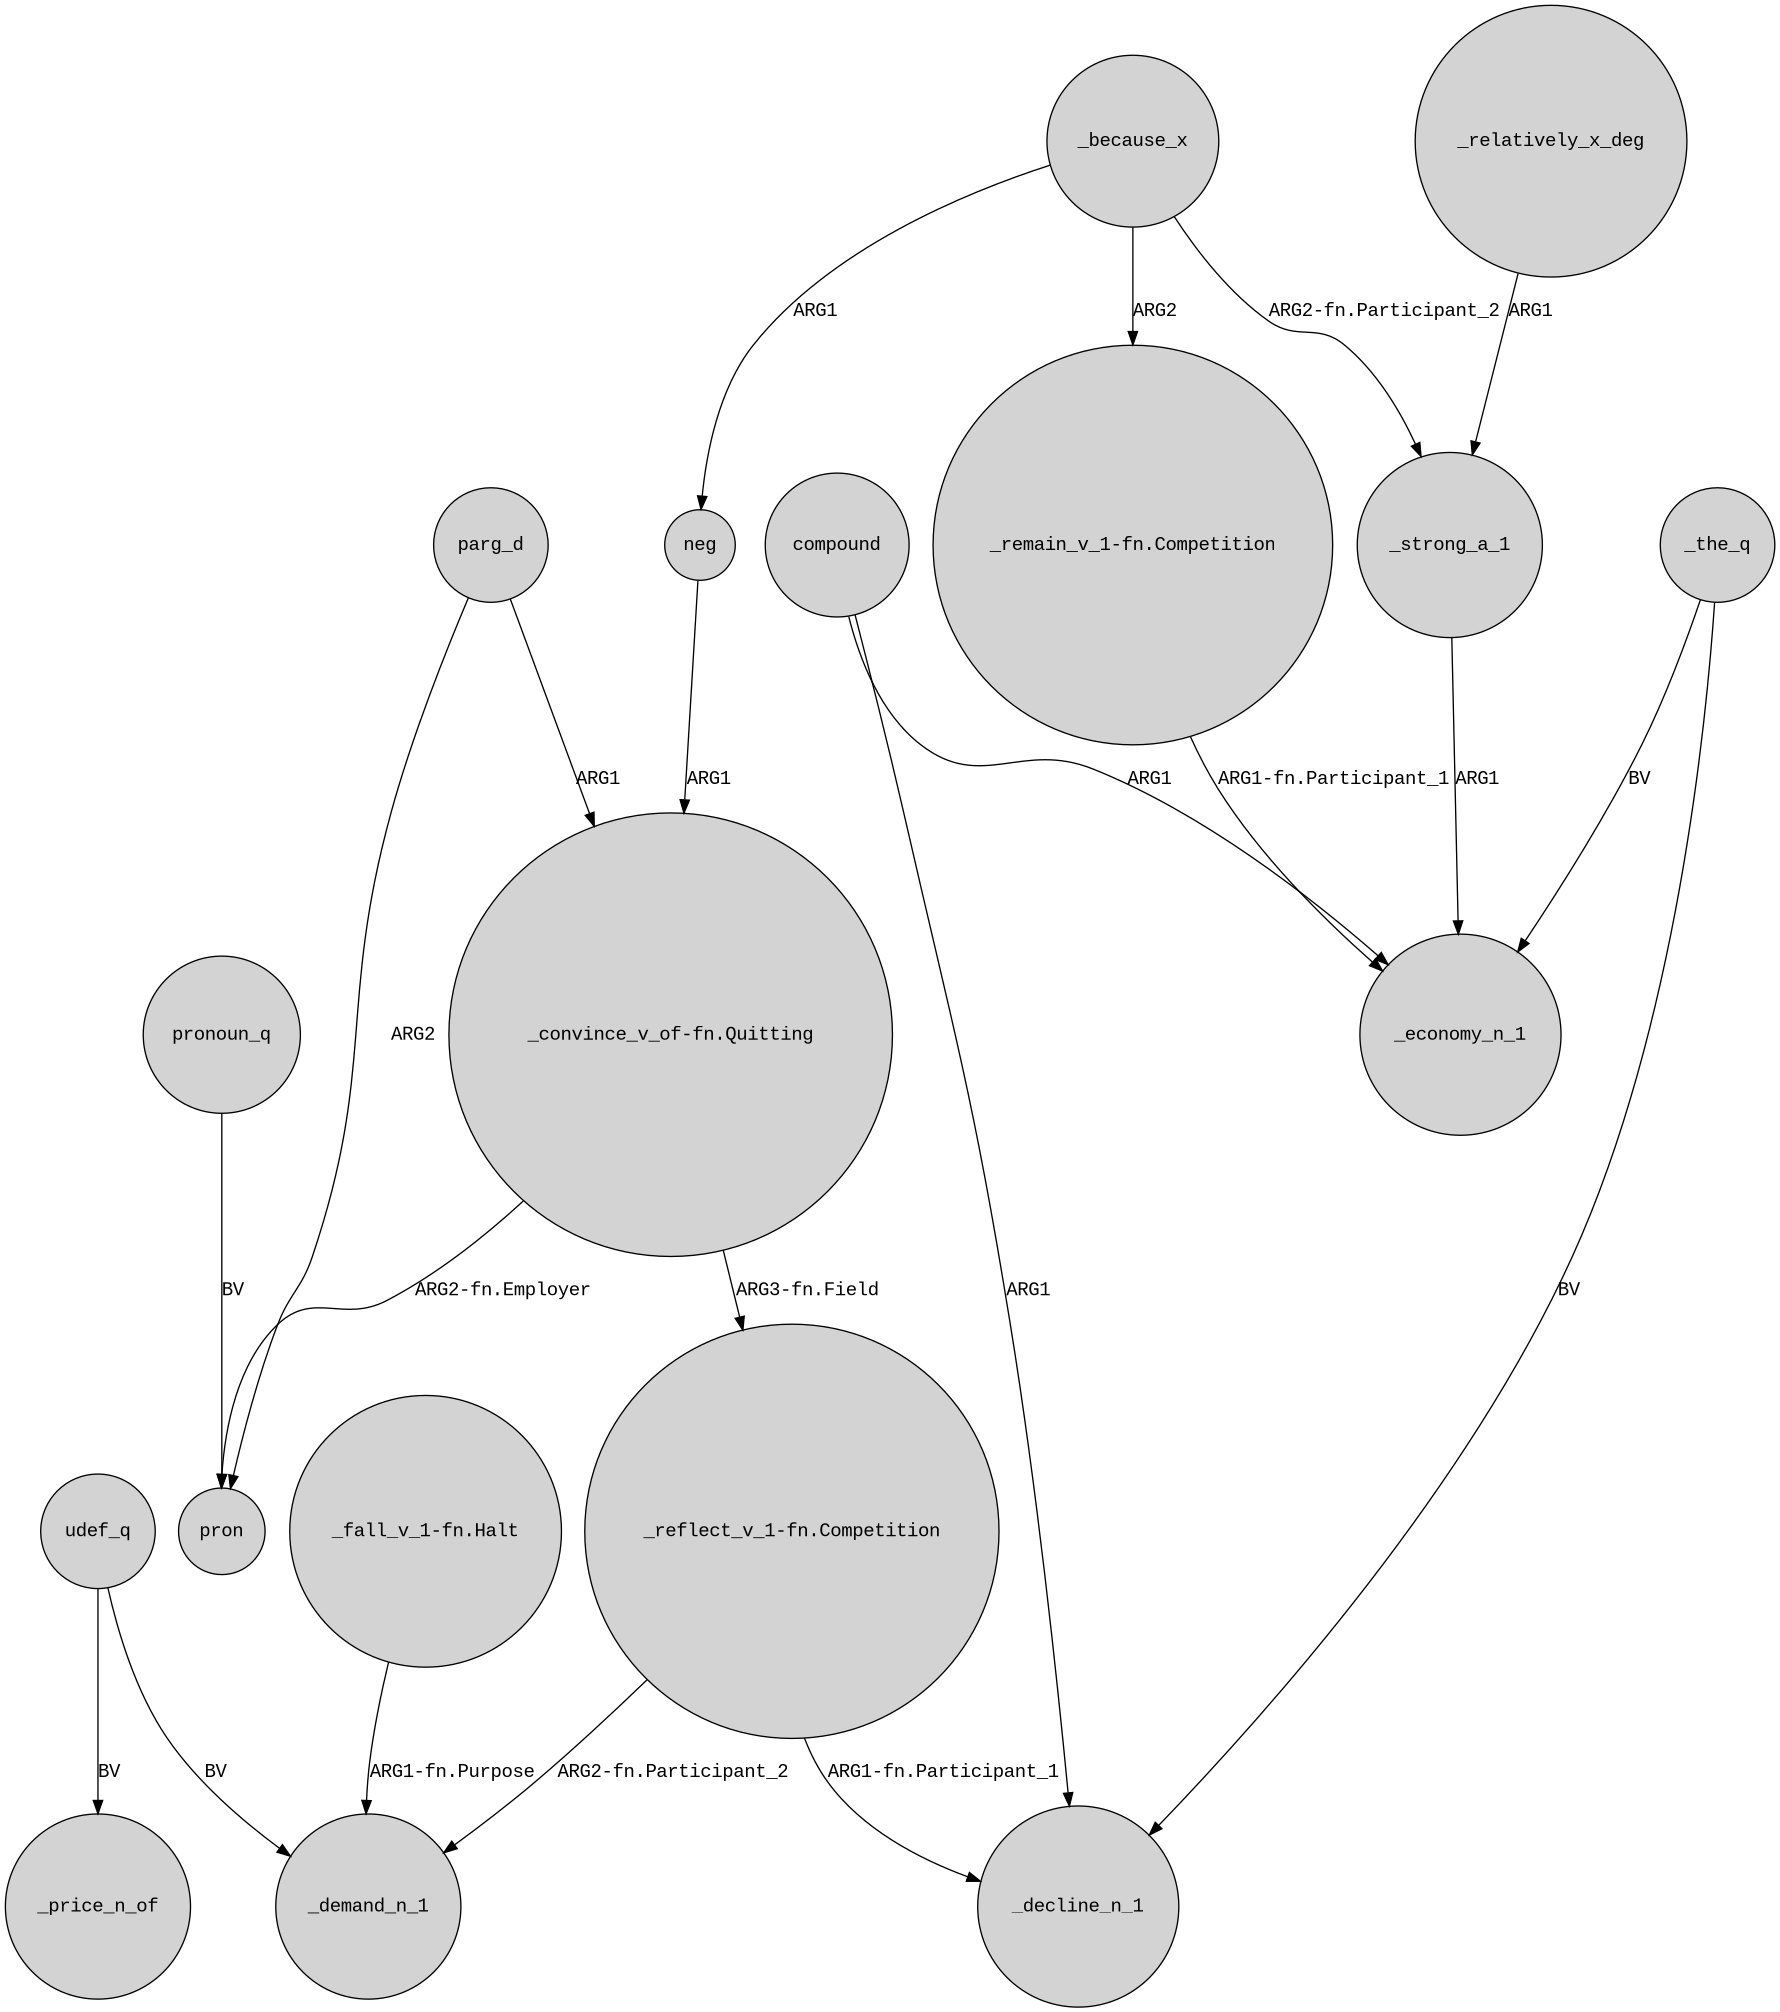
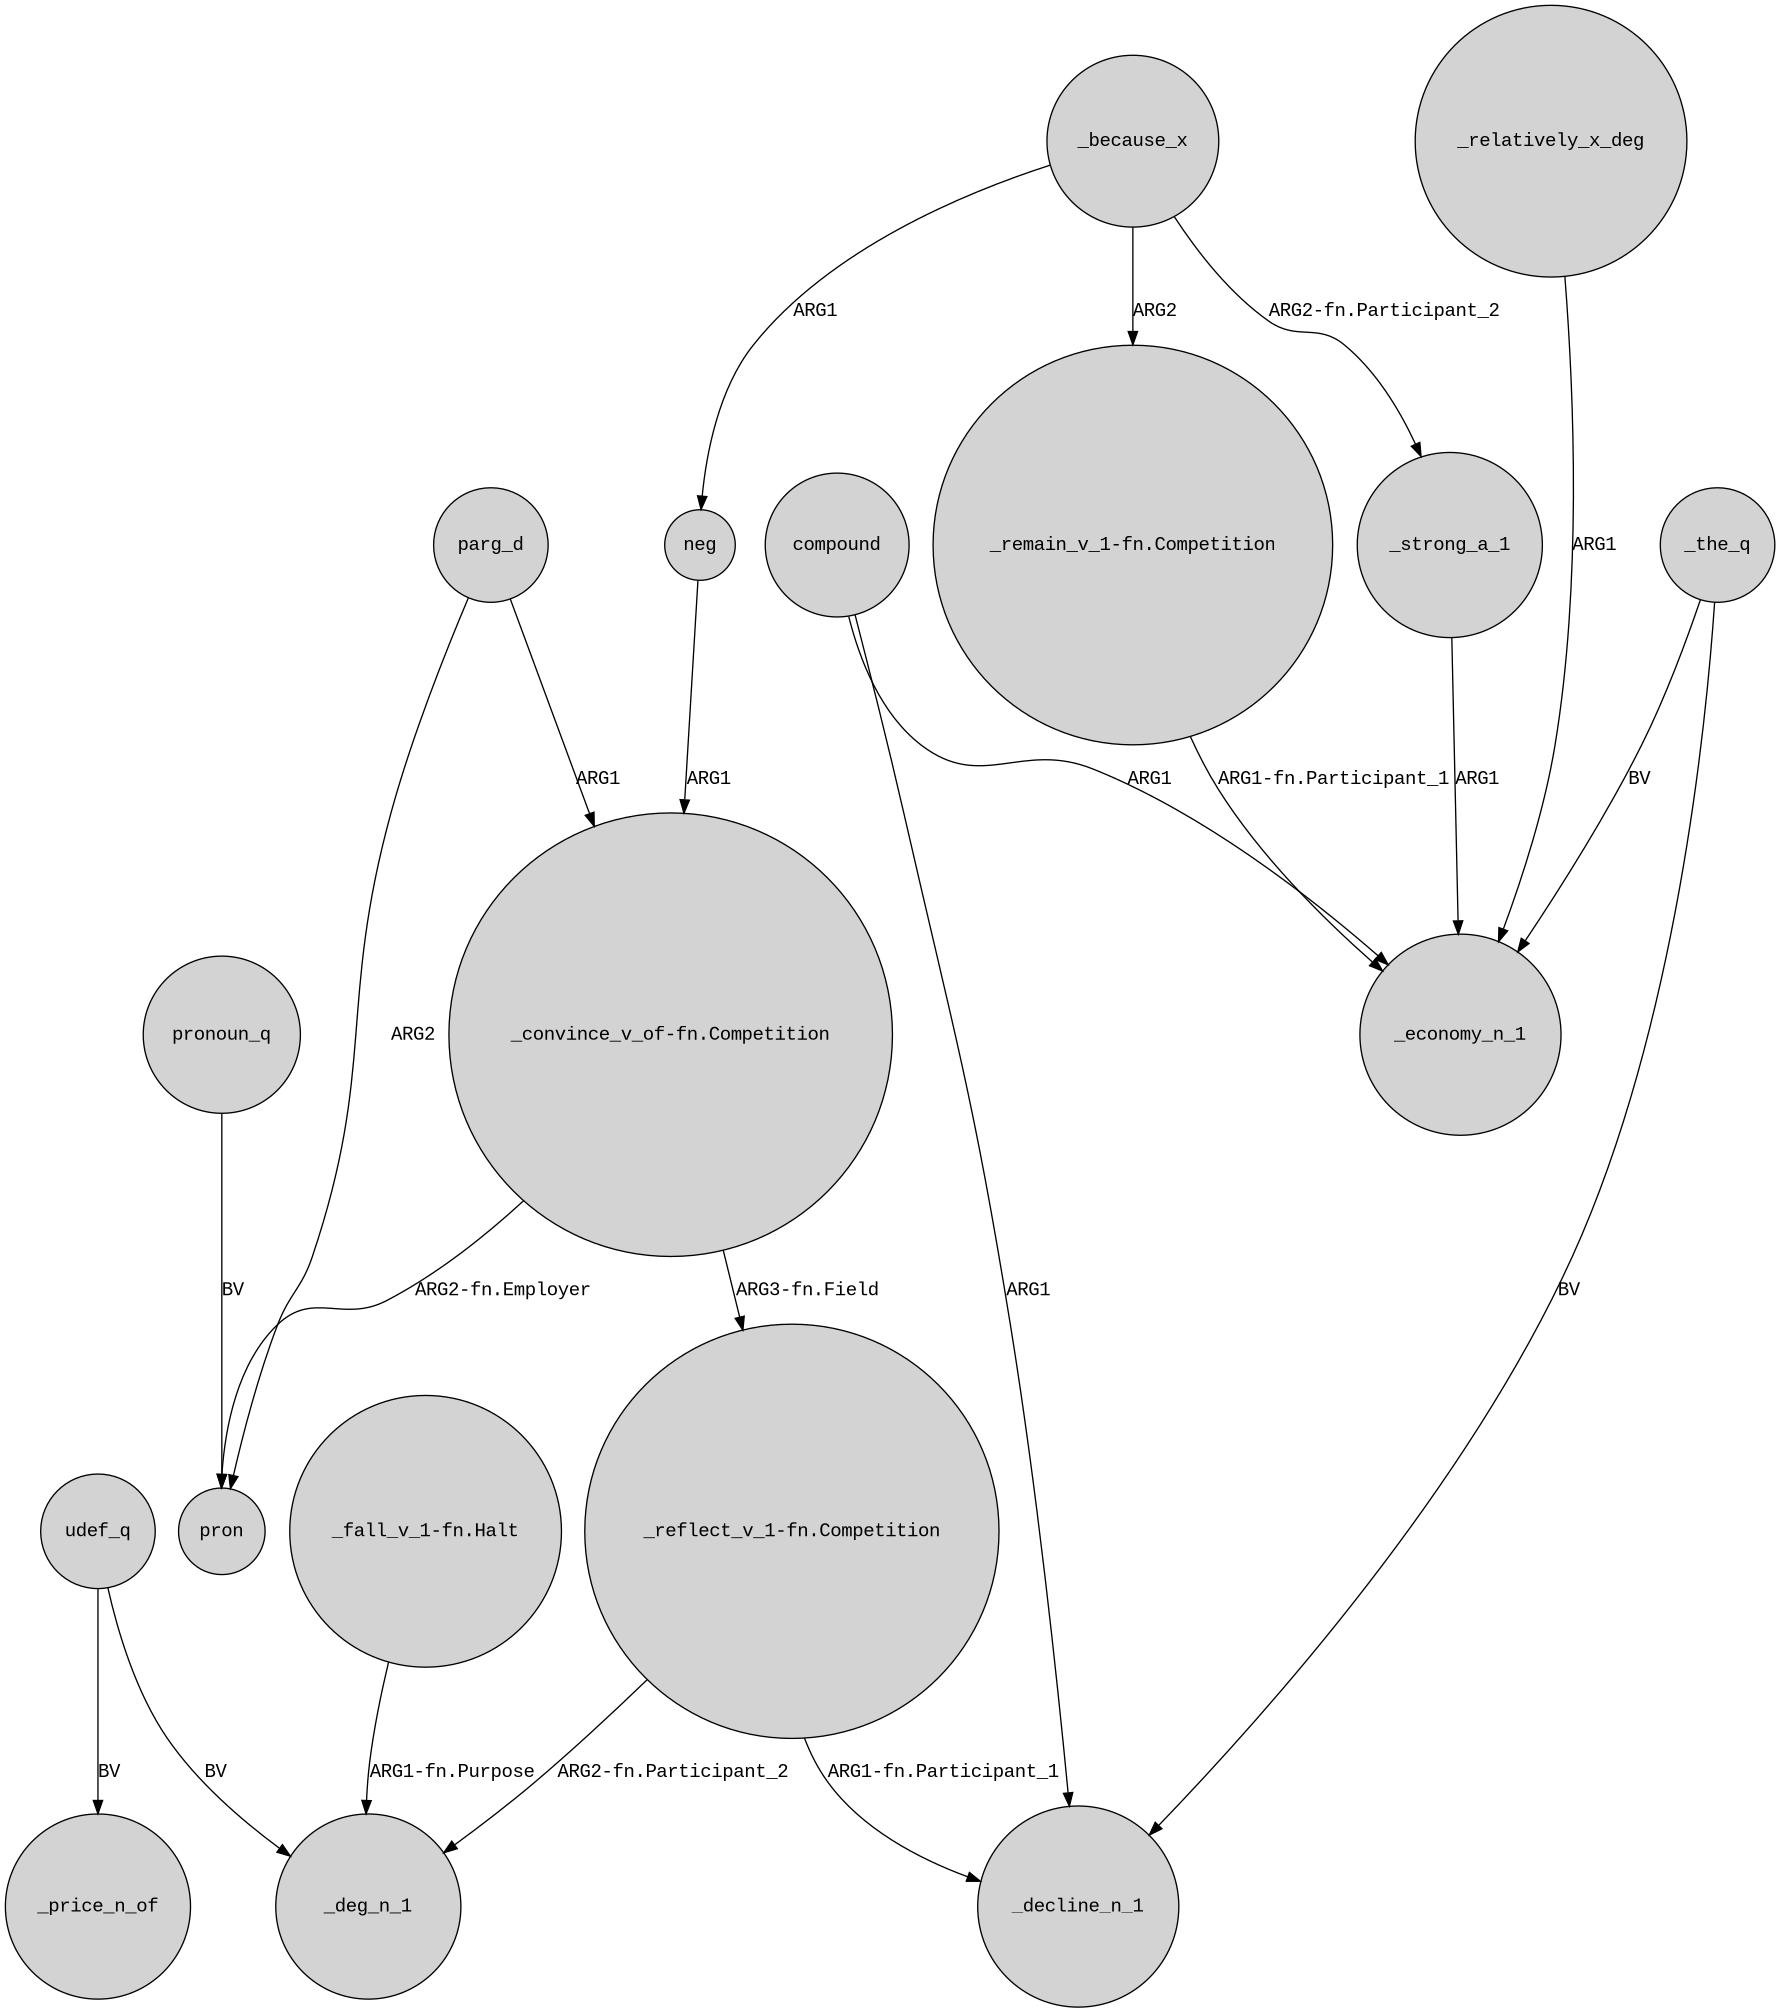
(1497, 357) -> (1570, 607)
(671, 1035) -> (671, 1035)
(368, 1907) -> (368, 1907)
